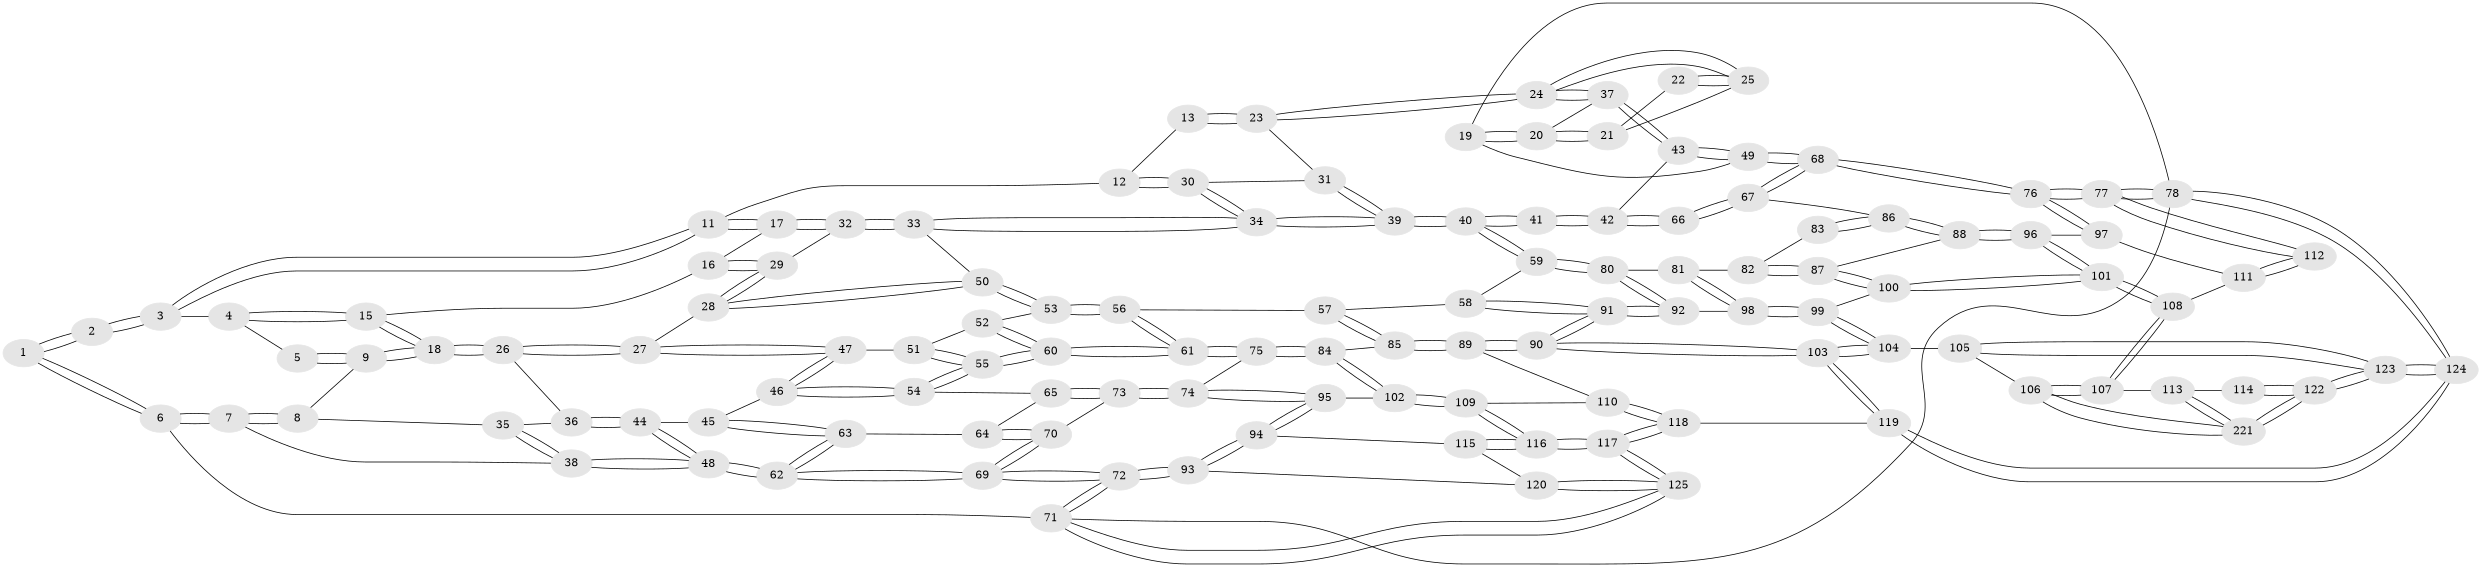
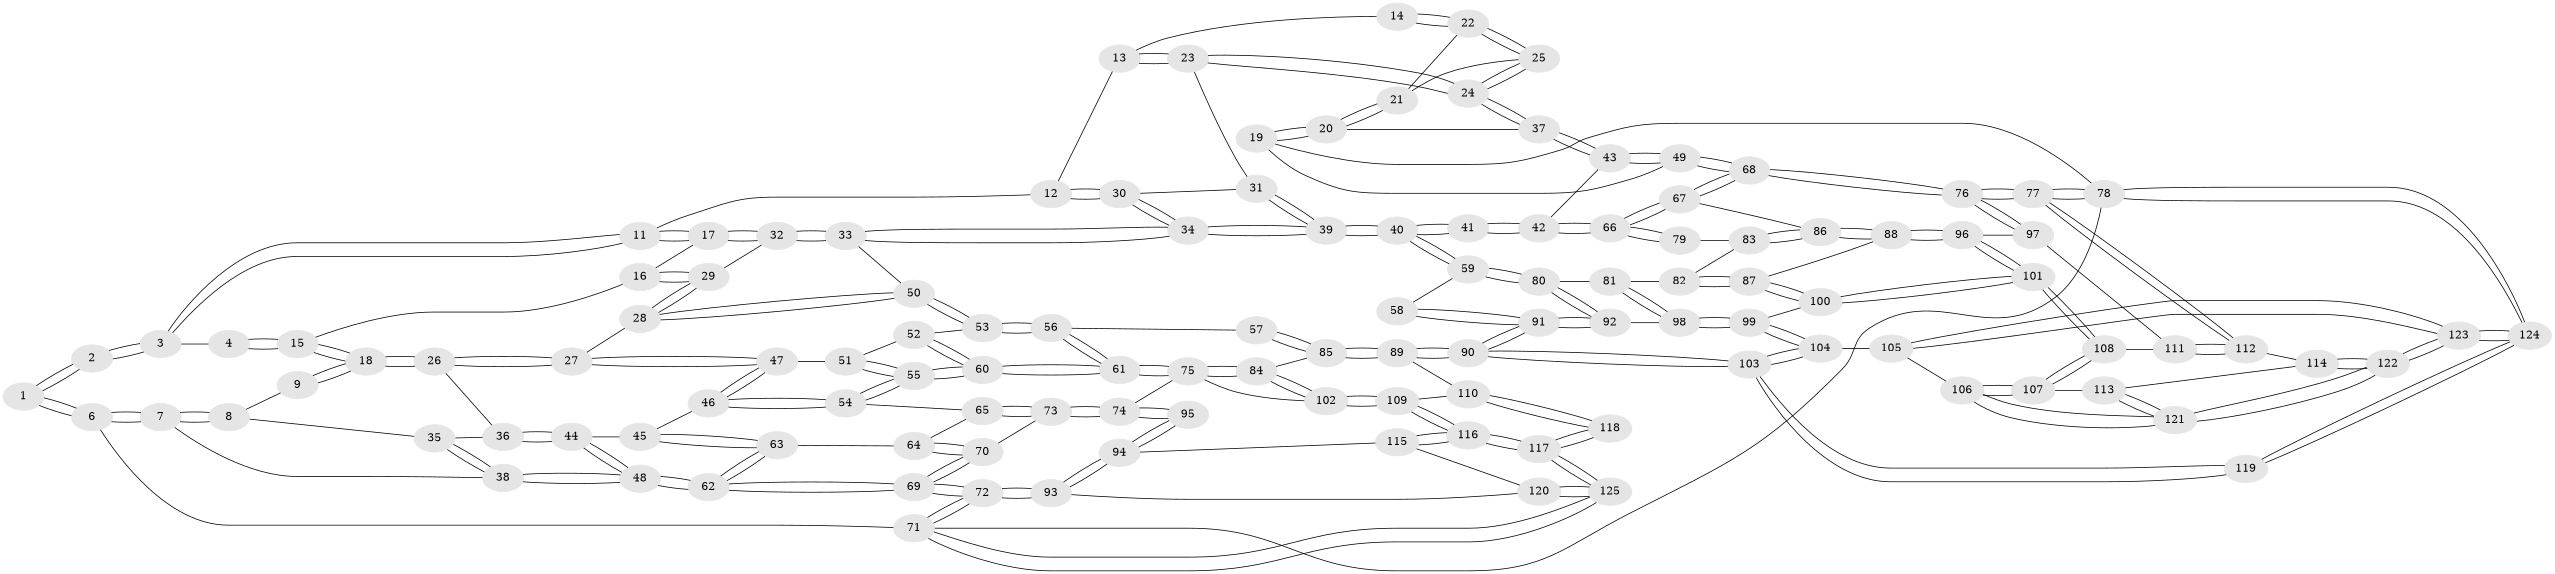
none -> (1397, 17)
none -> (1680, 241)
(1395, 307) -> none
none -> (2281, 357)
(298, 358) -> none
(1359, 398) -> (1253, 396)
(1784, 423) -> none
(2244, 432) -> (2175, 420)
